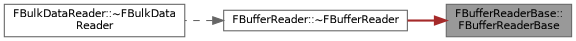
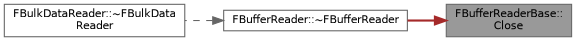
(509, 21) -> (509, 21)
